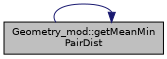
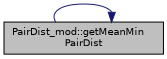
(84, 38) -> (84, 38)
